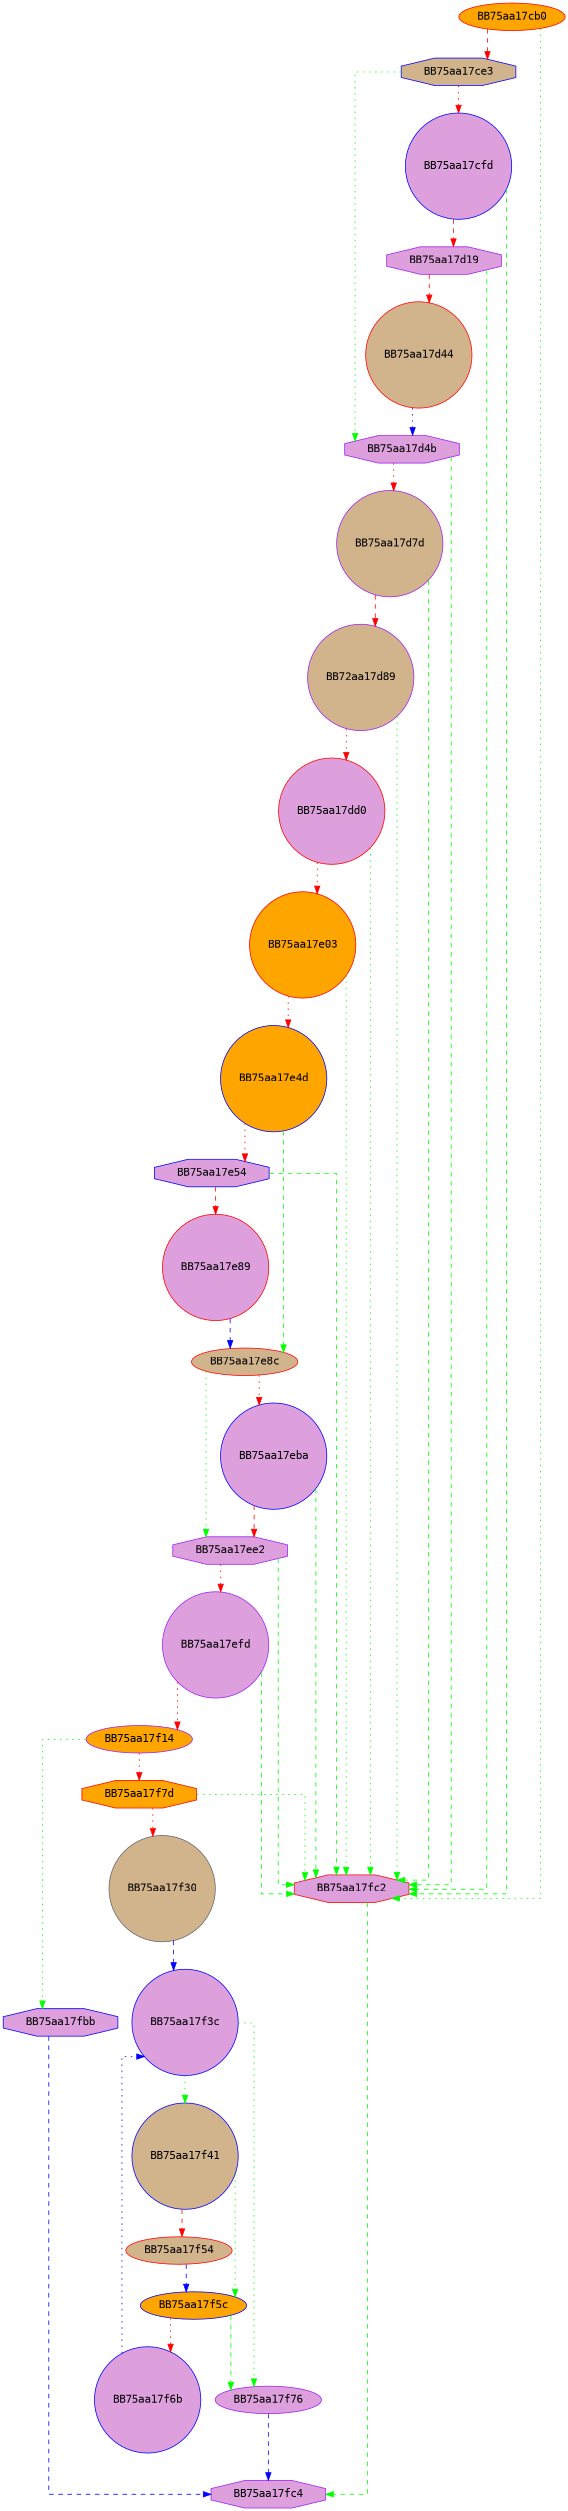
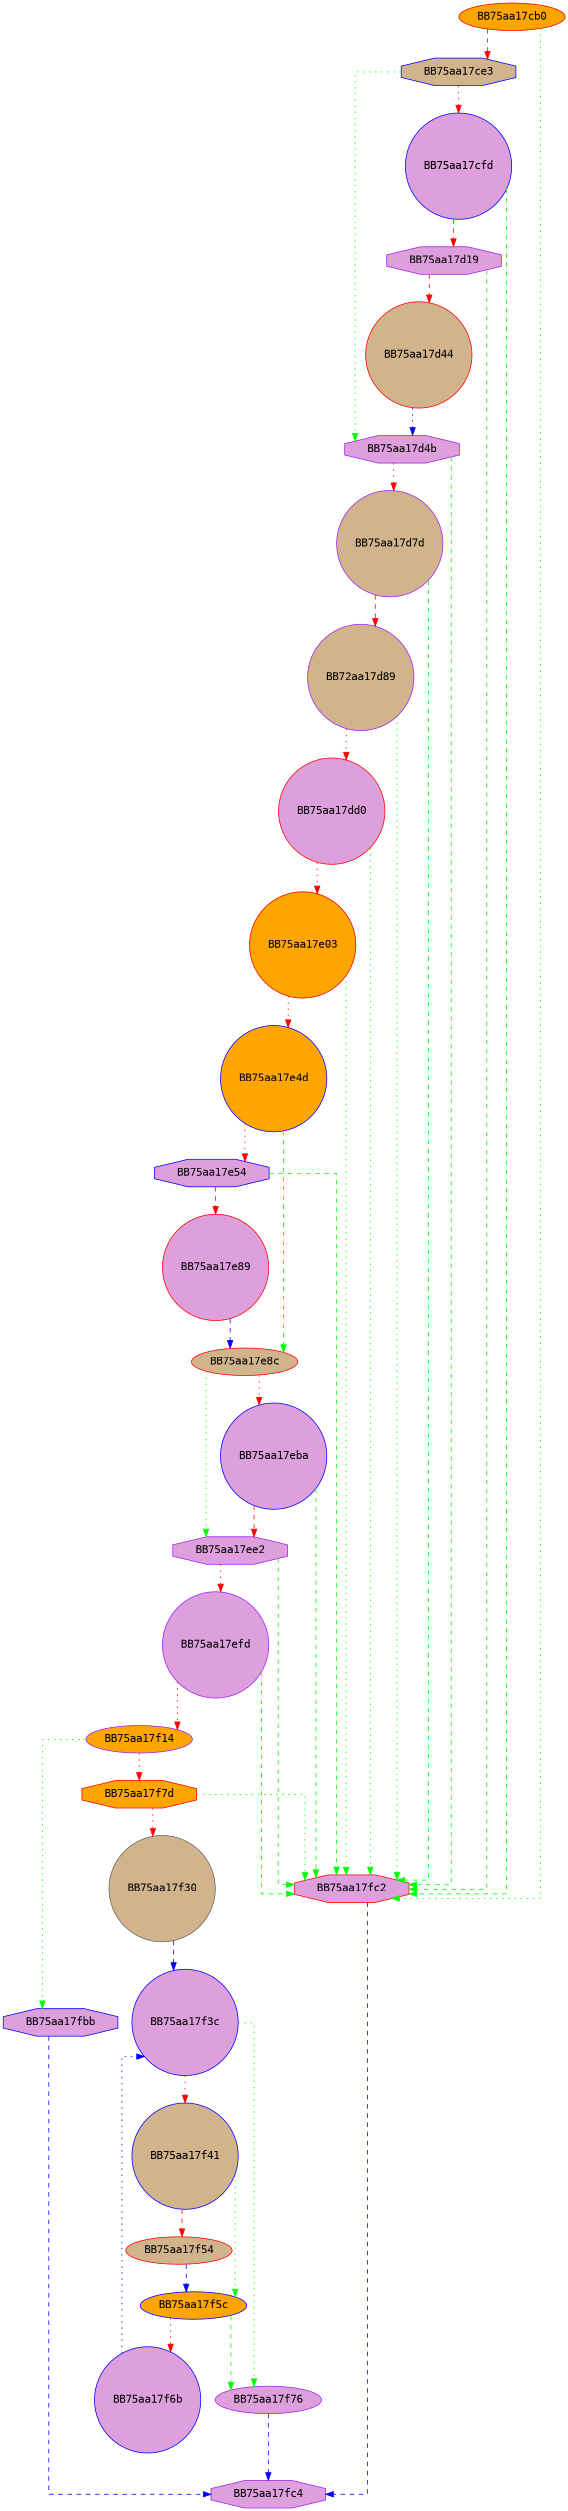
(185, 2085) -> (185, 2085)
(367, 2215) -> (367, 2215)
